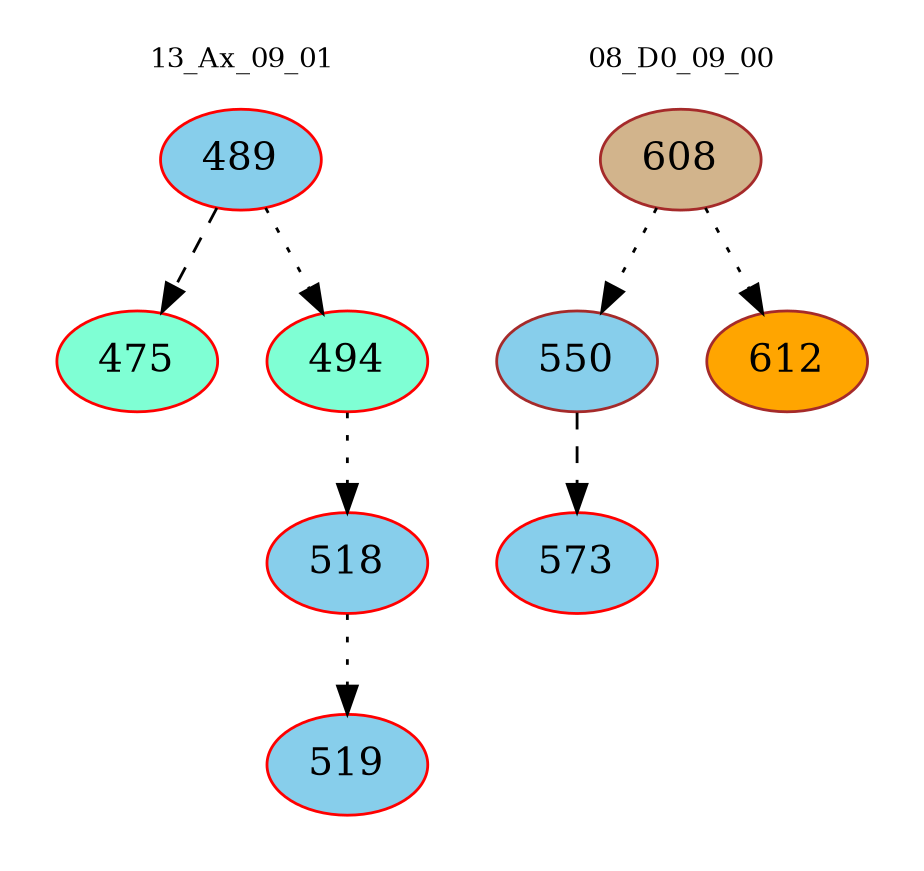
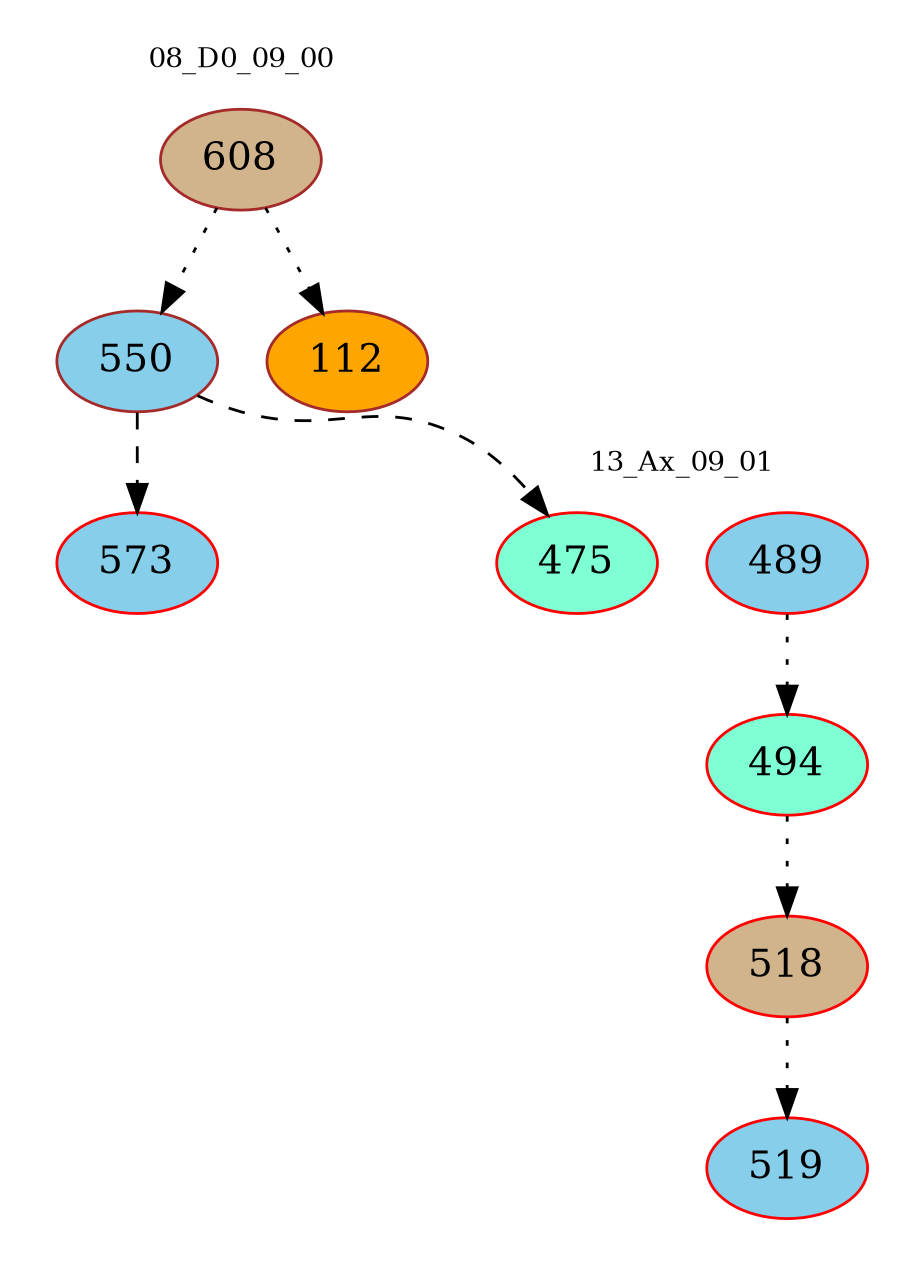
(196, 247) -> (373, 417)
(787, 361) -> (347, 361)
(347, 563) -> (787, 966)
